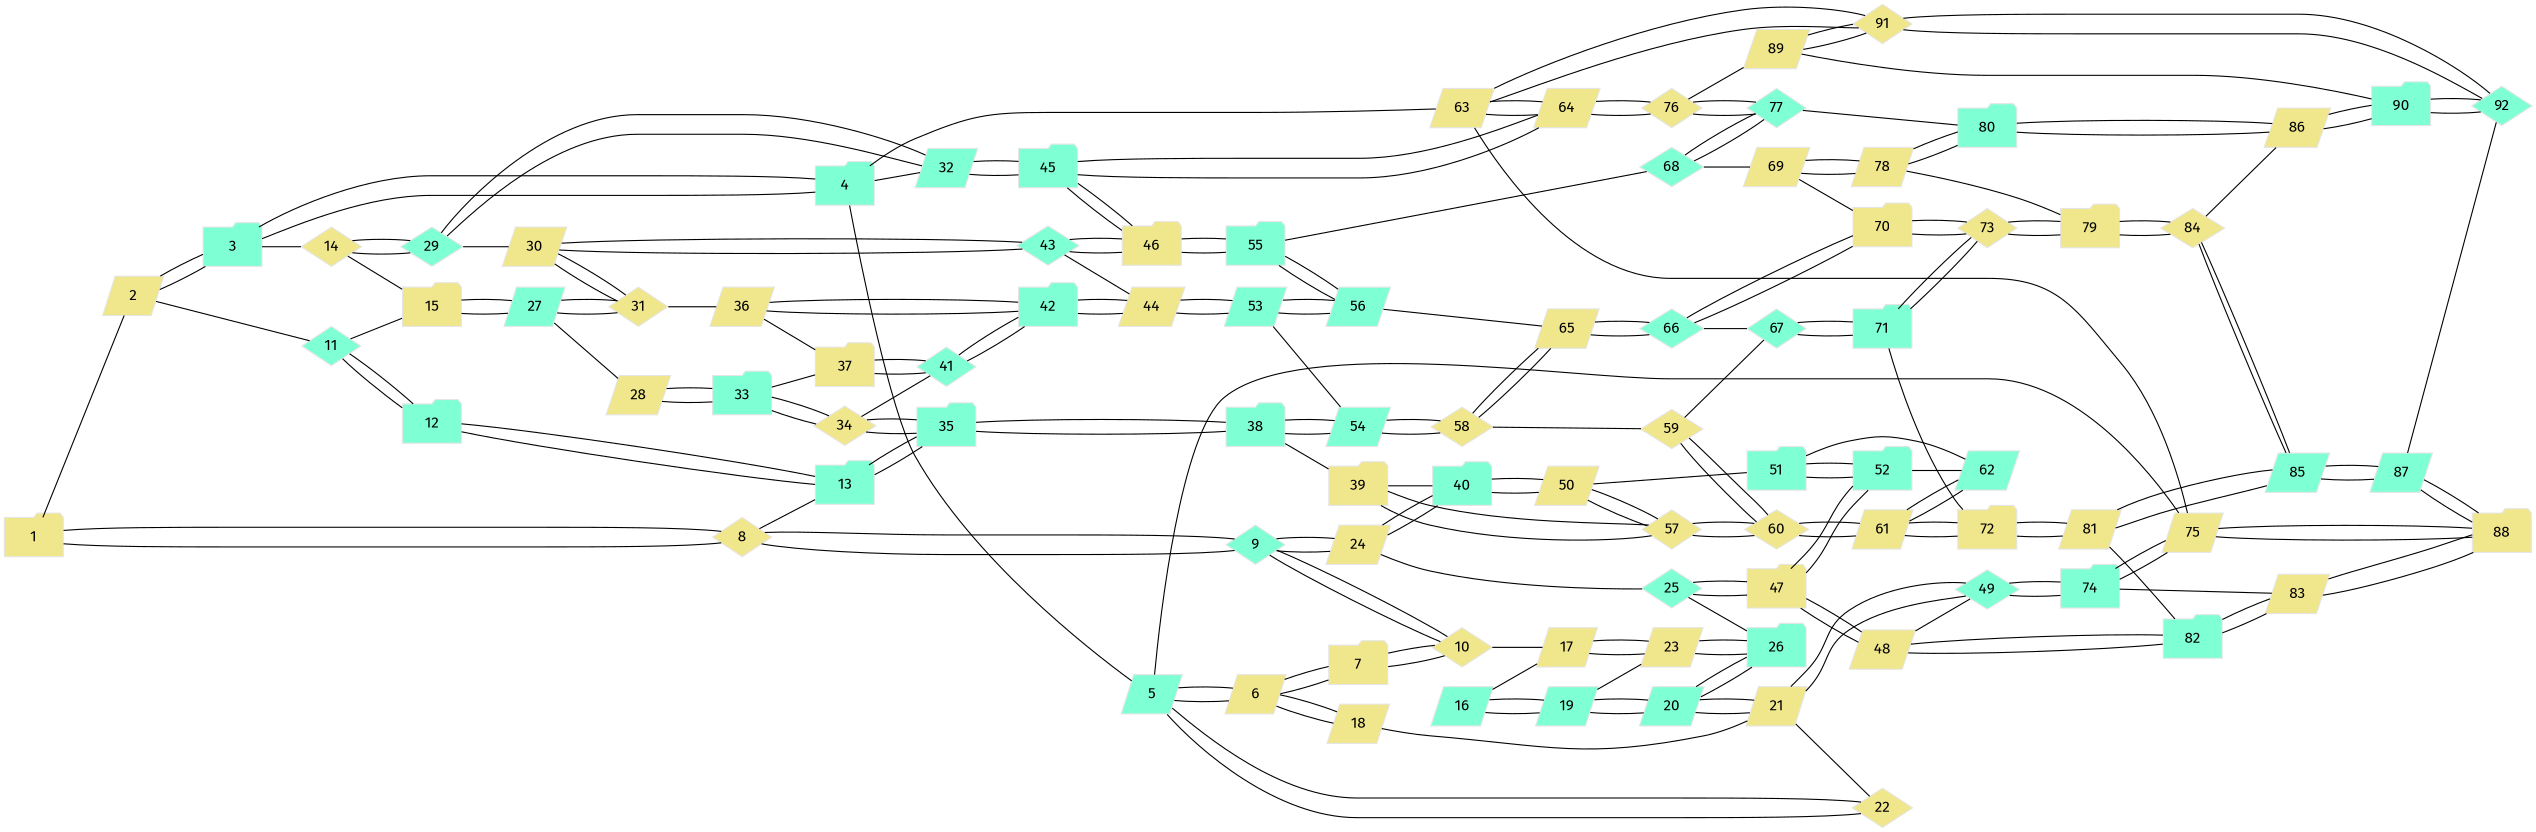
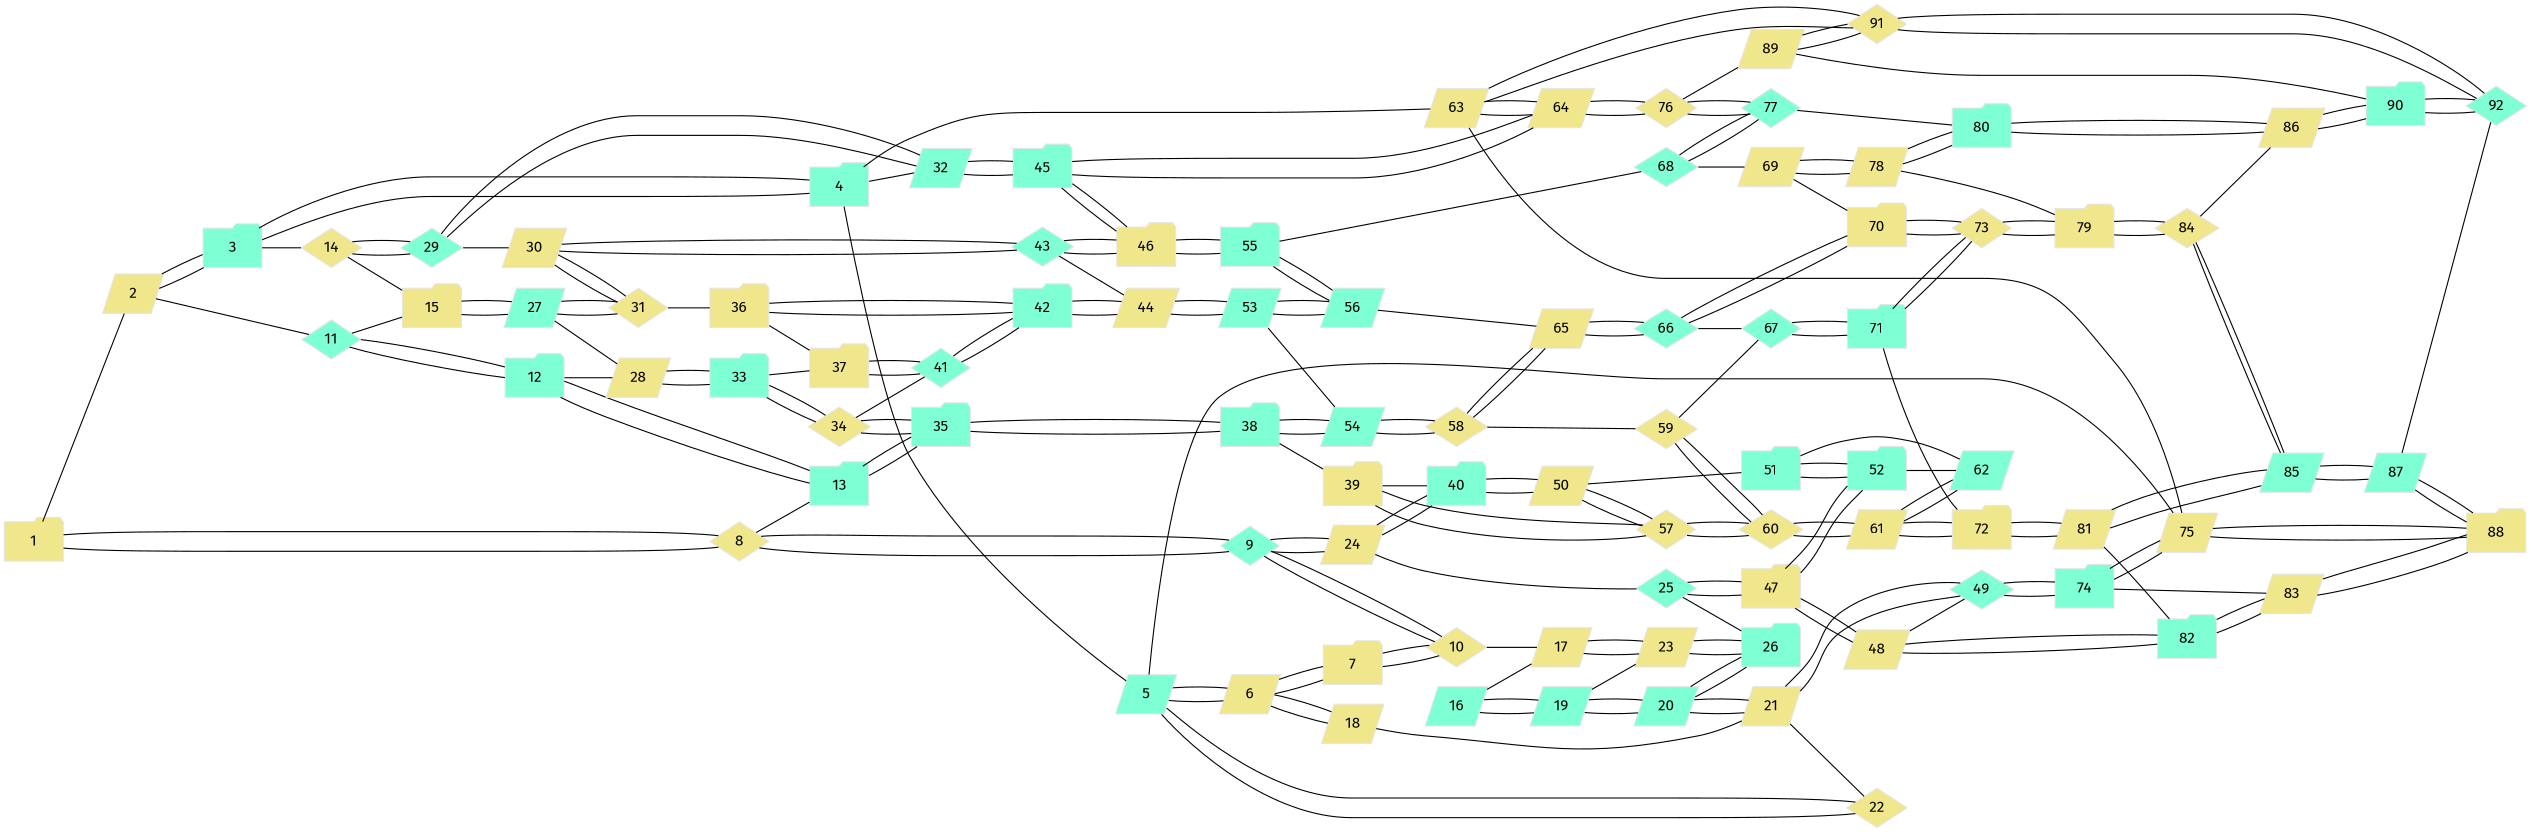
(742, 307) -> (739, 308)
none -> (588, 378)
